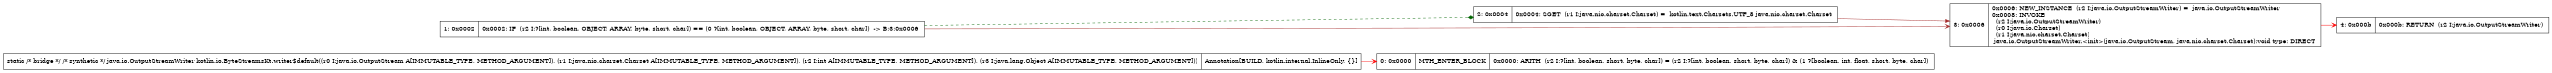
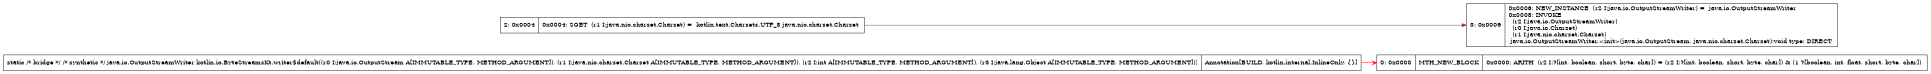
(2443, 25) -> none
(682, 29) -> none
(1452, 61) -> (1449, 63)
